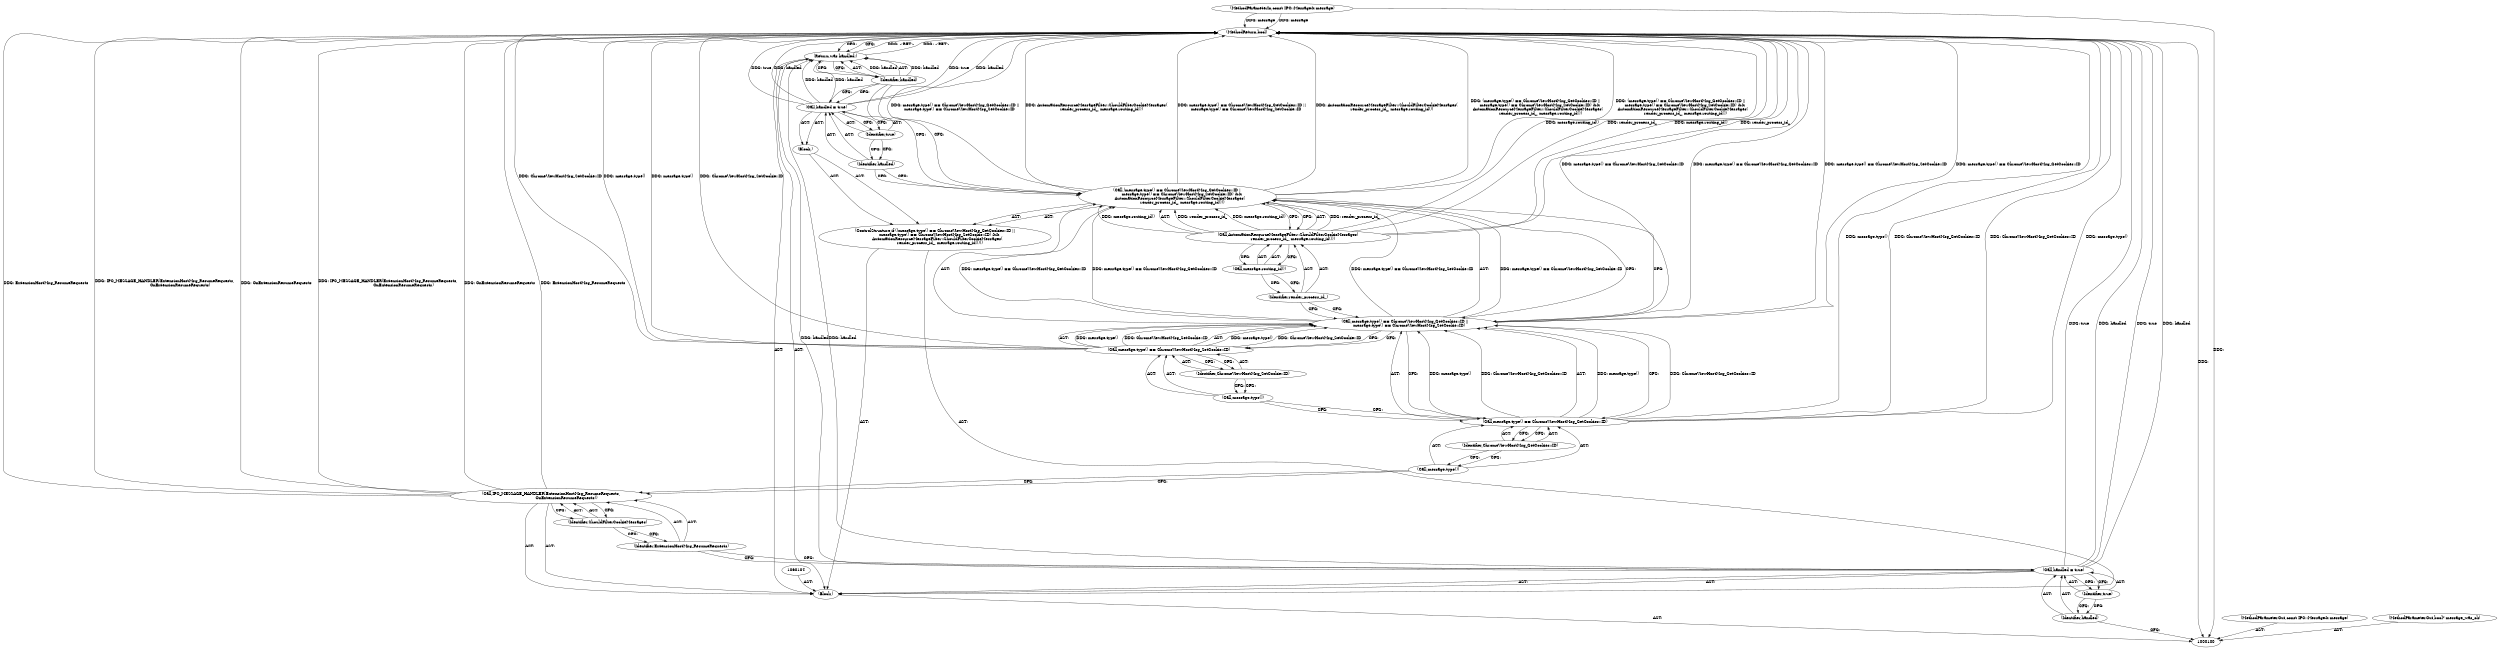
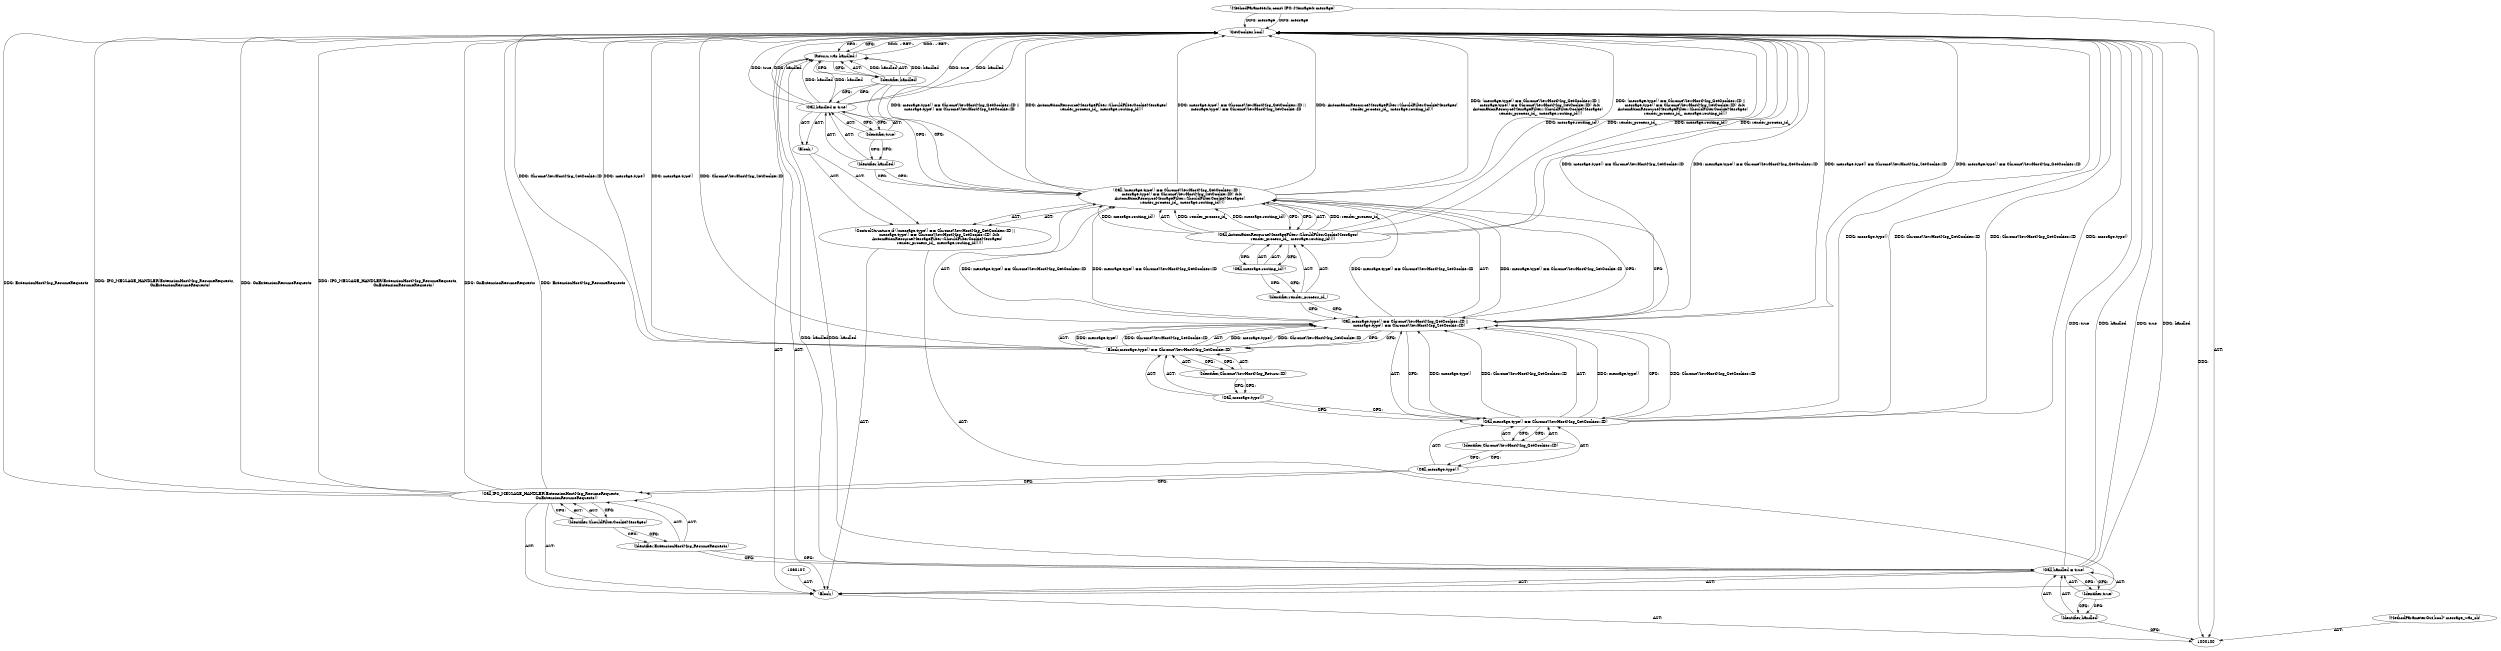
(1247, 32) -> (1247, 32)
(1169, 350) -> (1169, 350)
(2219, 350) -> (2219, 350)
(1243, 374) -> (1243, 374)
(2295, 618) -> none
